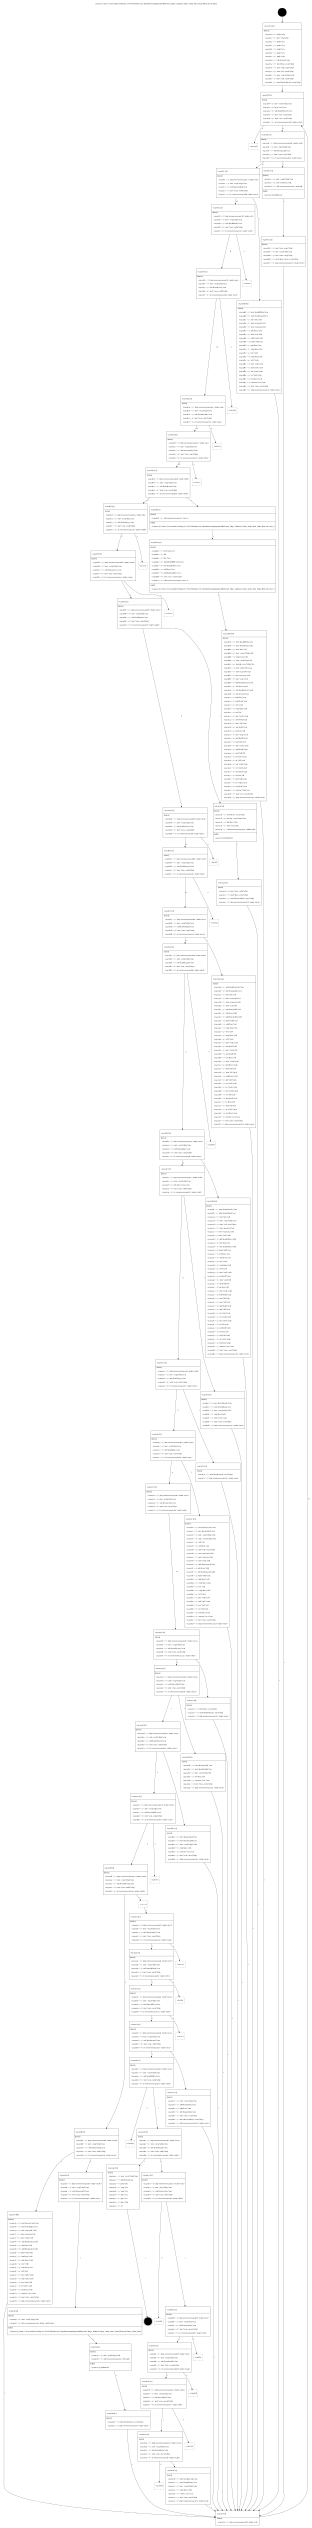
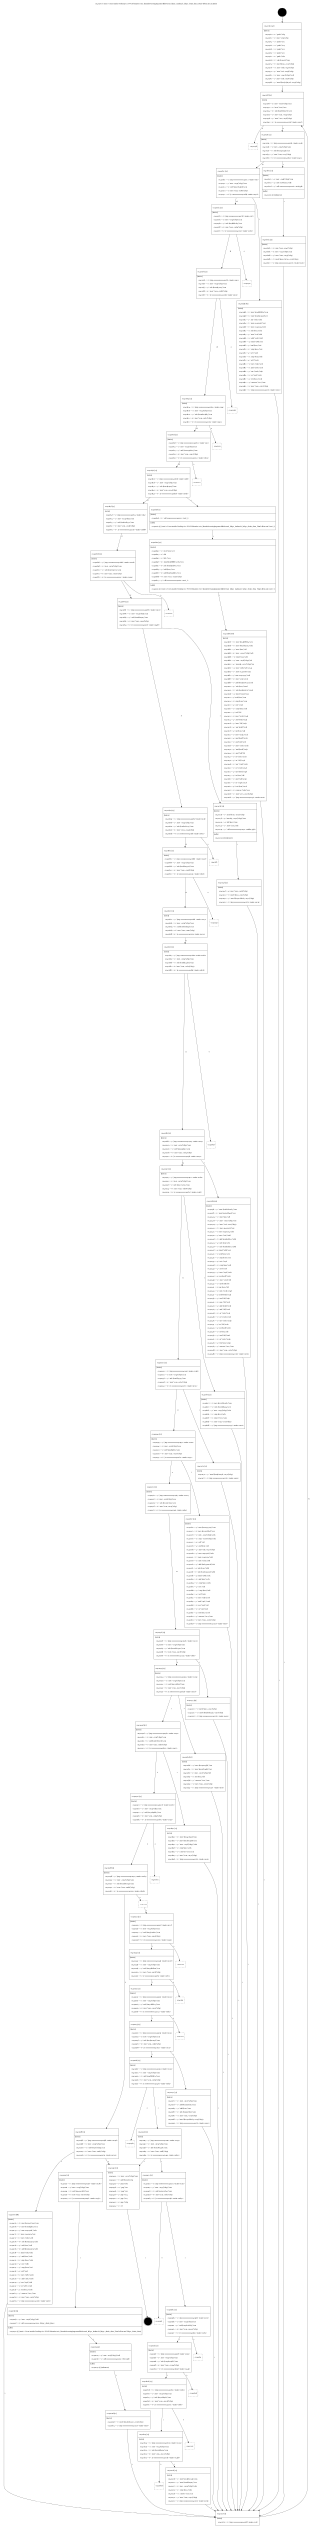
(143, 566) -> none
(234, 1052) -> none
(89, 2165) -> (107, 2161)
